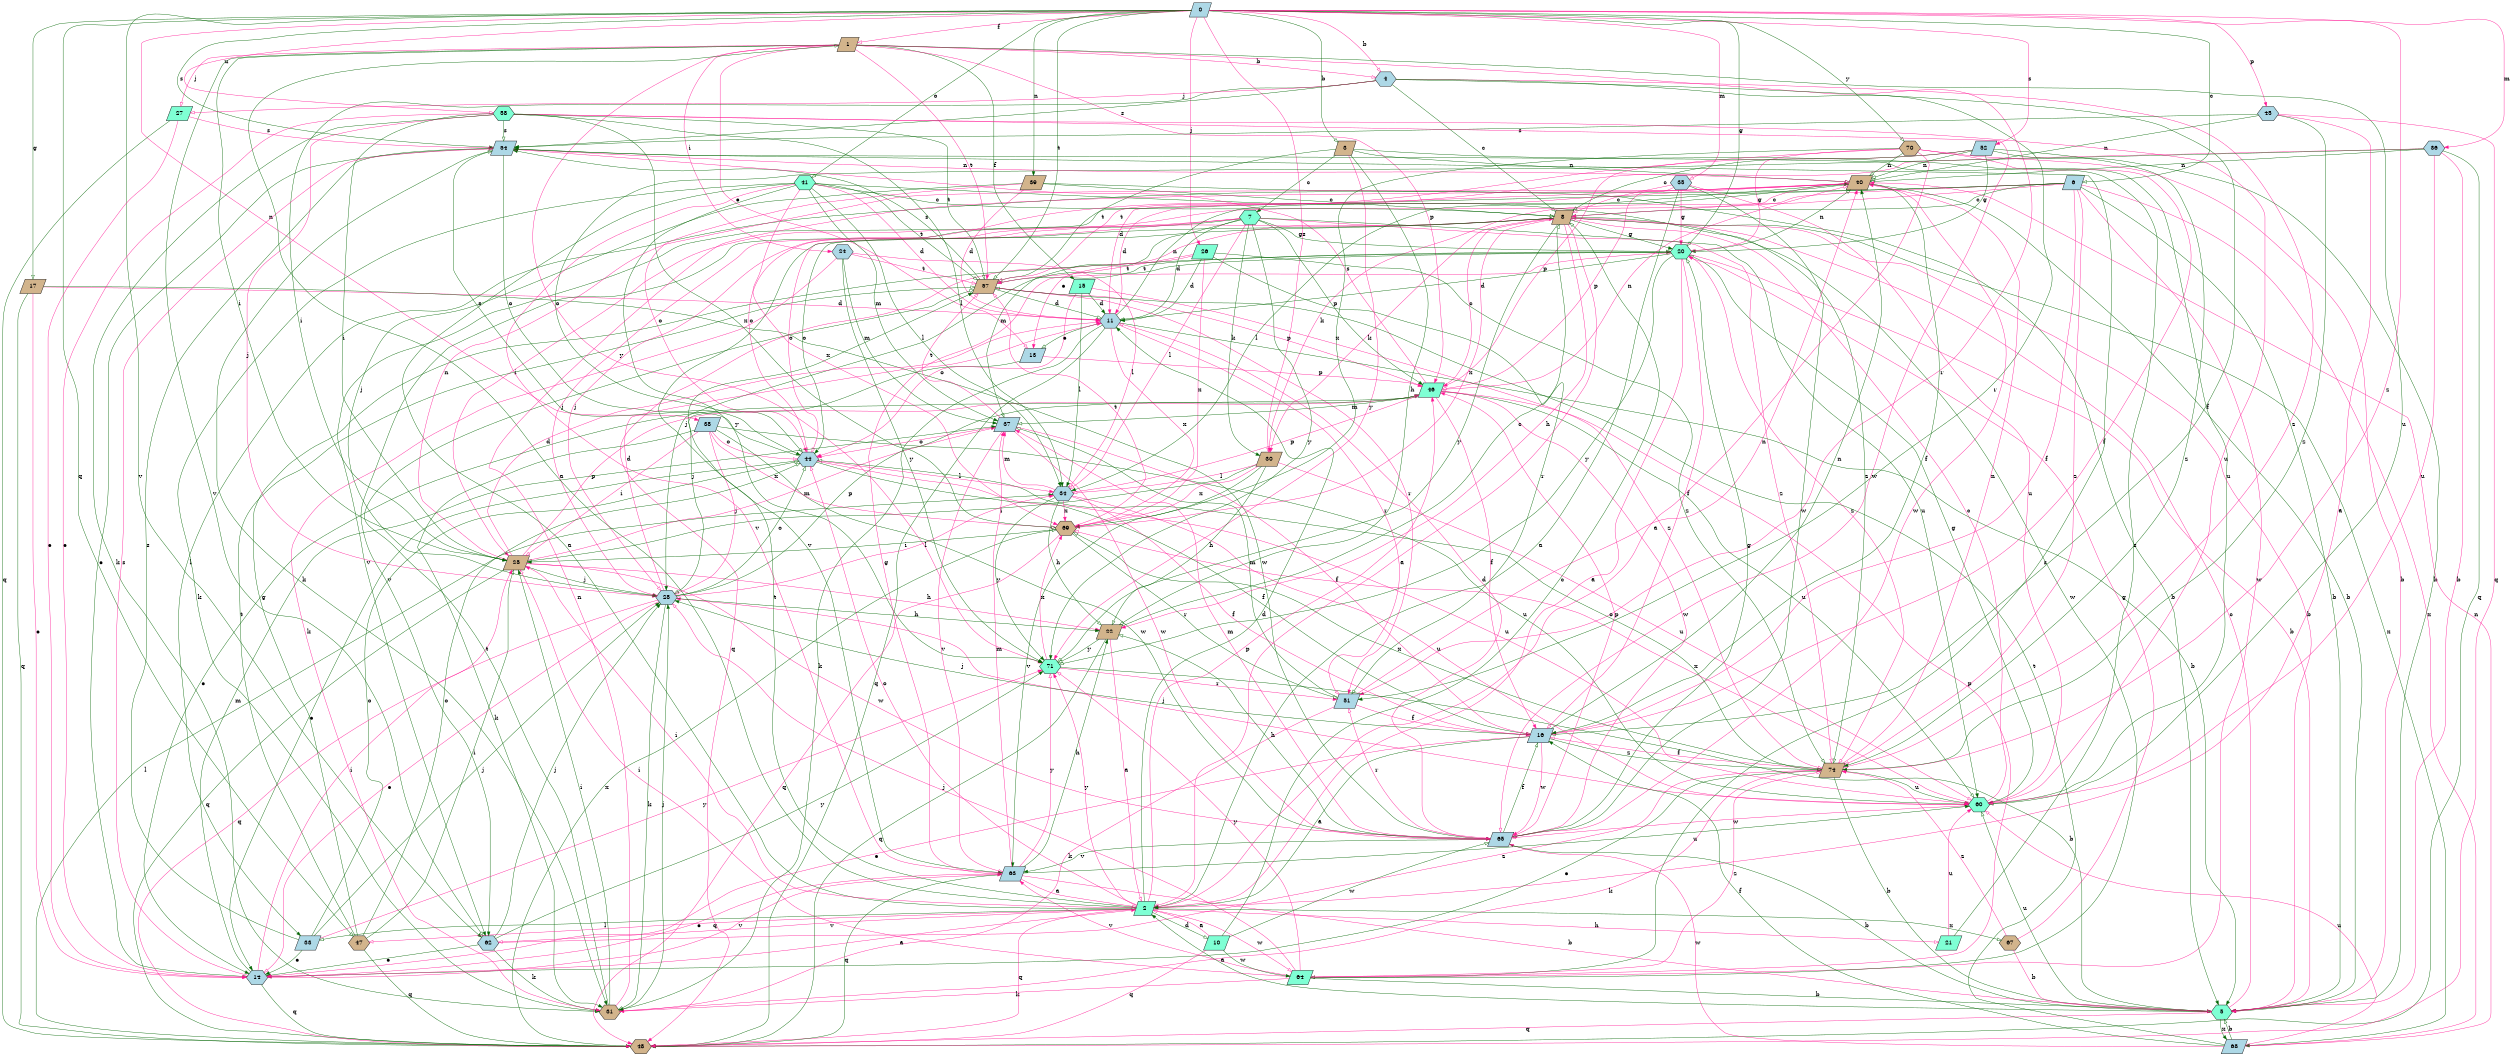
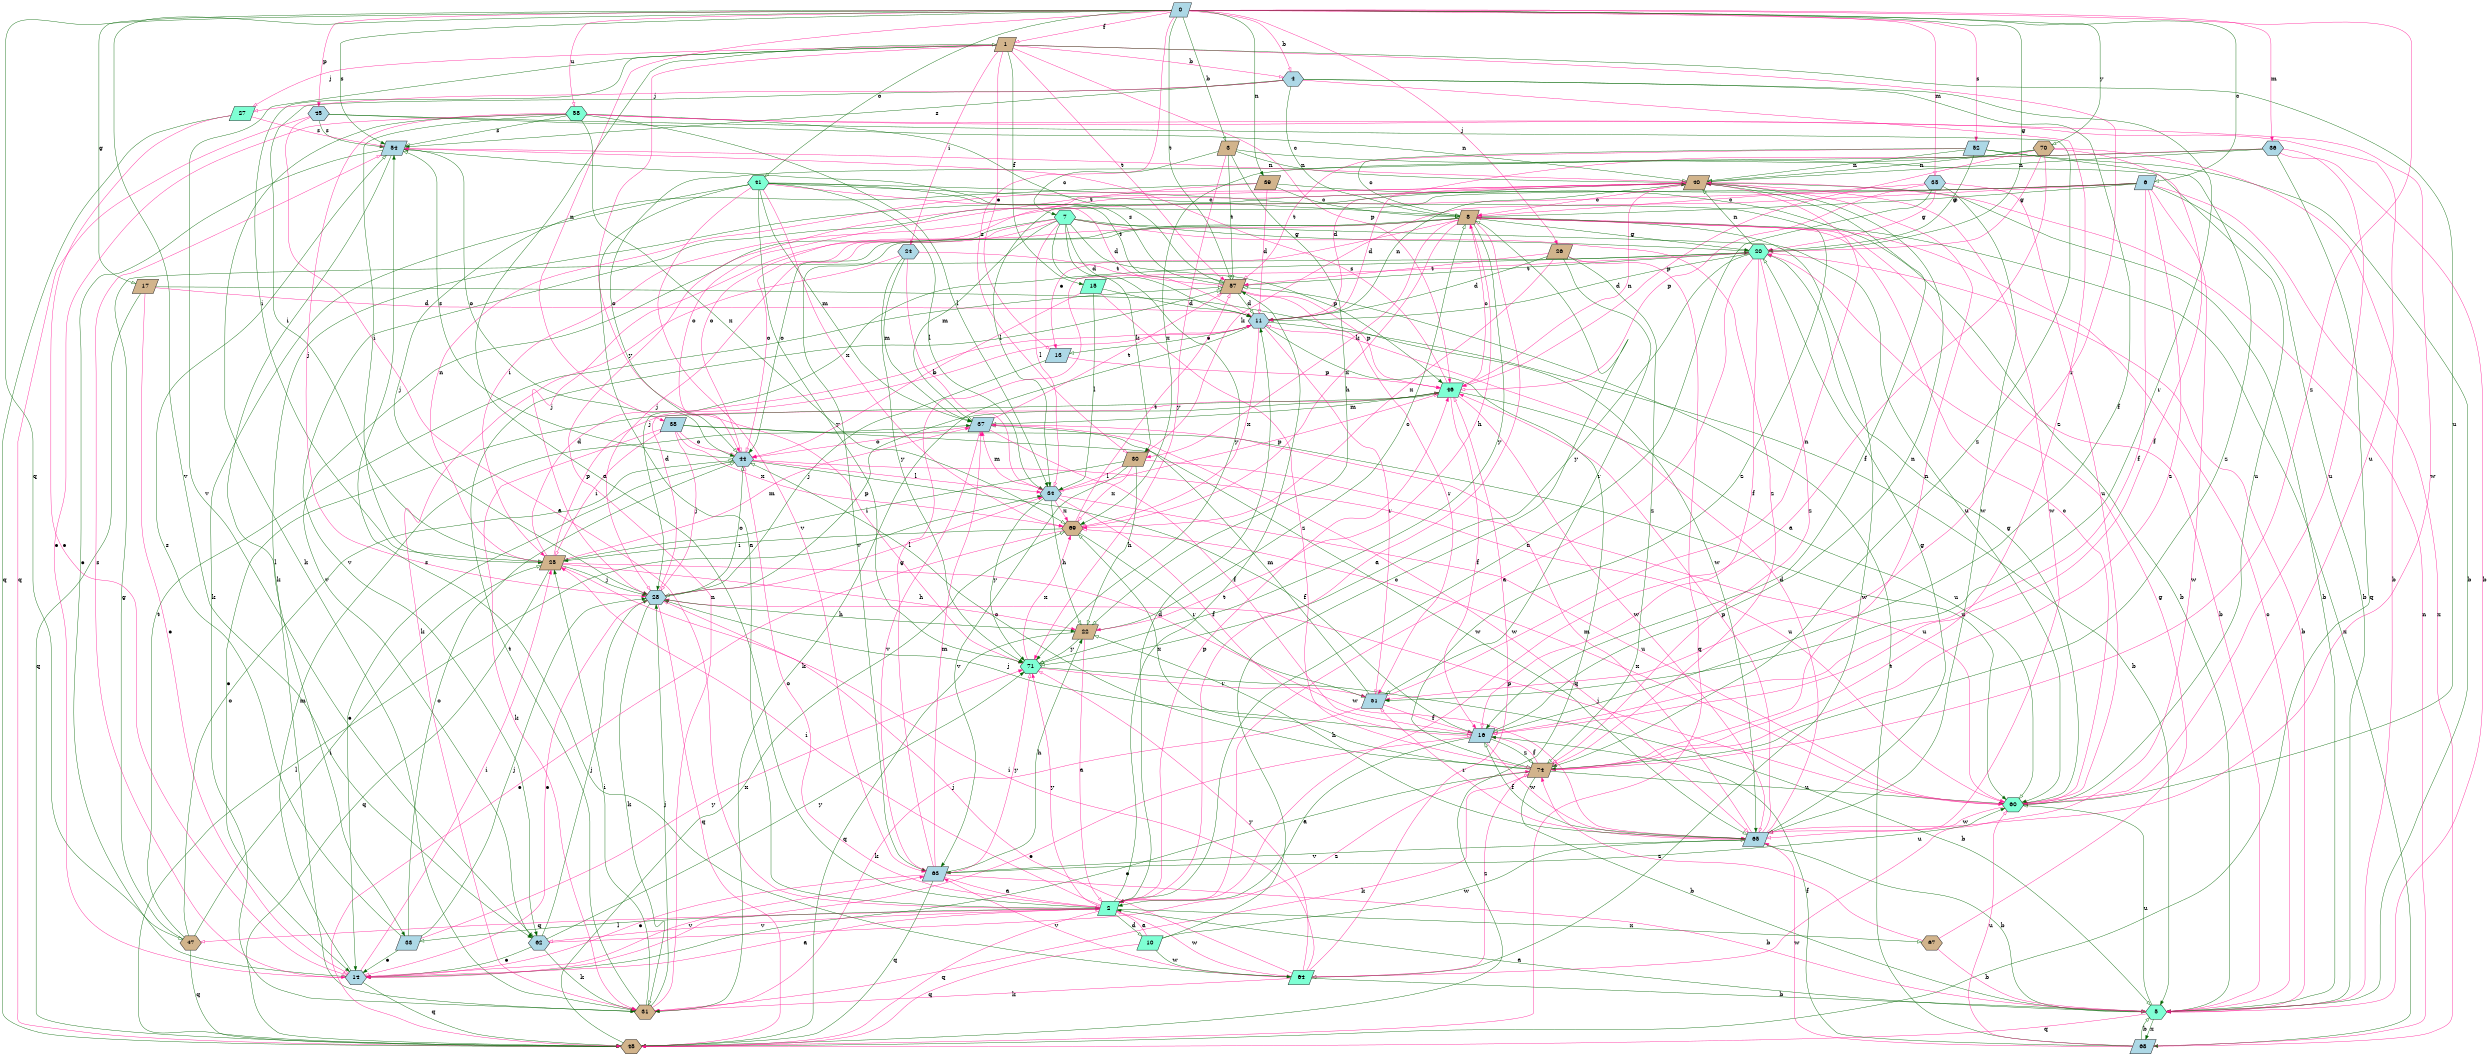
(1205, 252) -> (1559, 252)
(462, 636) -> (499, 677)
(784, 787) -> (520, 787)
(1949, 943) -> none
